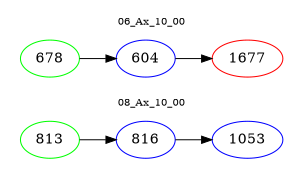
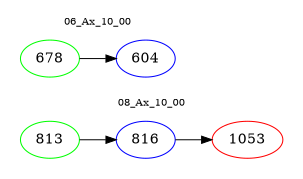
(248, 59) -> none
(248, 140) -> (248, 140)
